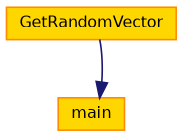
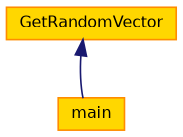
(102, 61) -> (81, 77)
